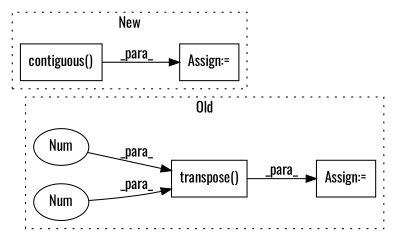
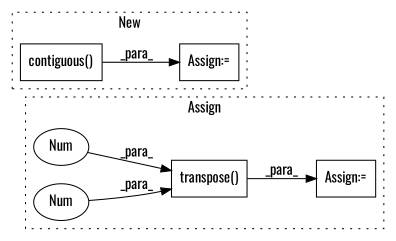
(205, 109) -> (205, 109)
